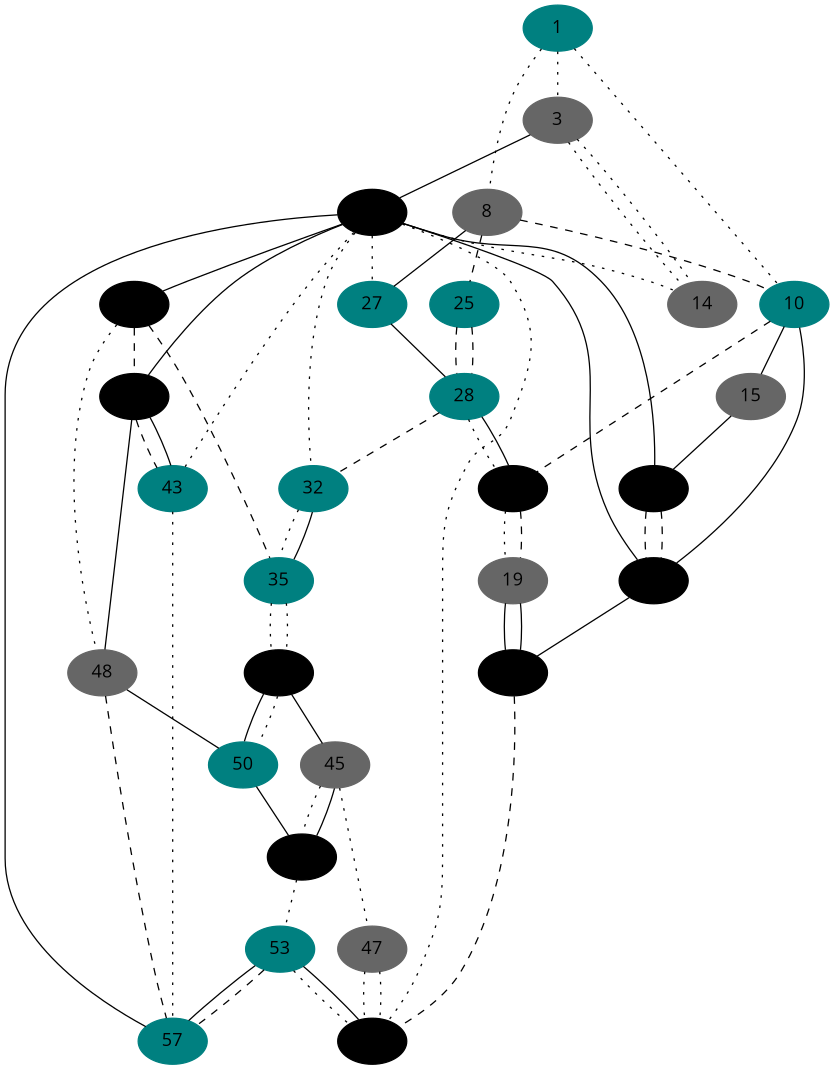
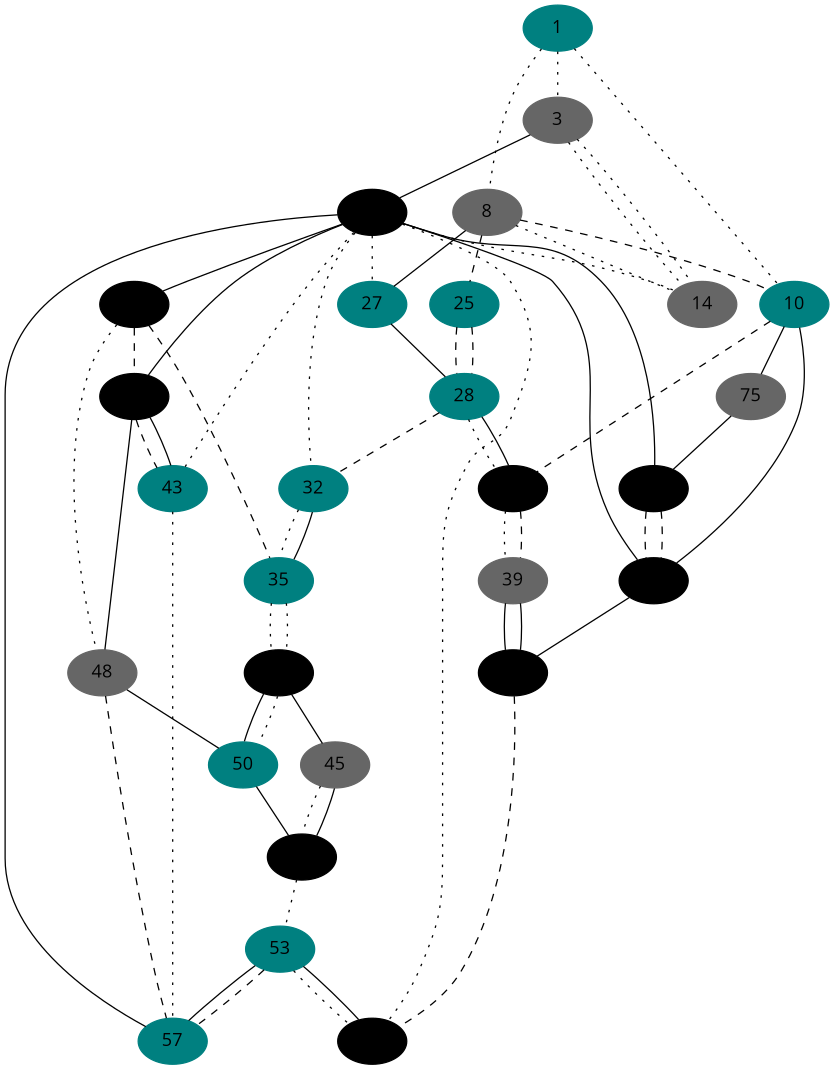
none -> (595, 258)
(751, 397) -> (751, 397)
(513, 581) -> (513, 581)
(372, 949) -> none
